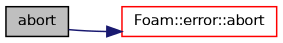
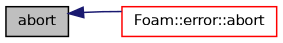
(88, 31) -> (103, 12)
